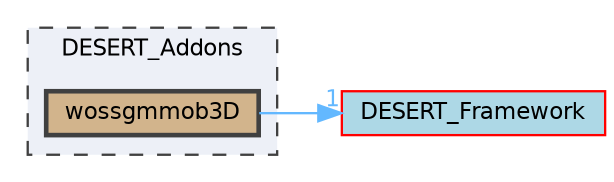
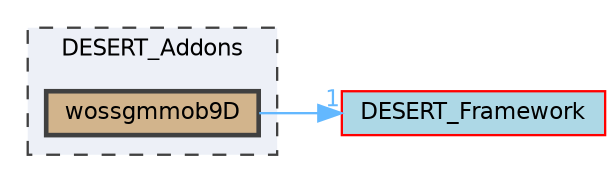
(152, 113) -> (152, 113)
